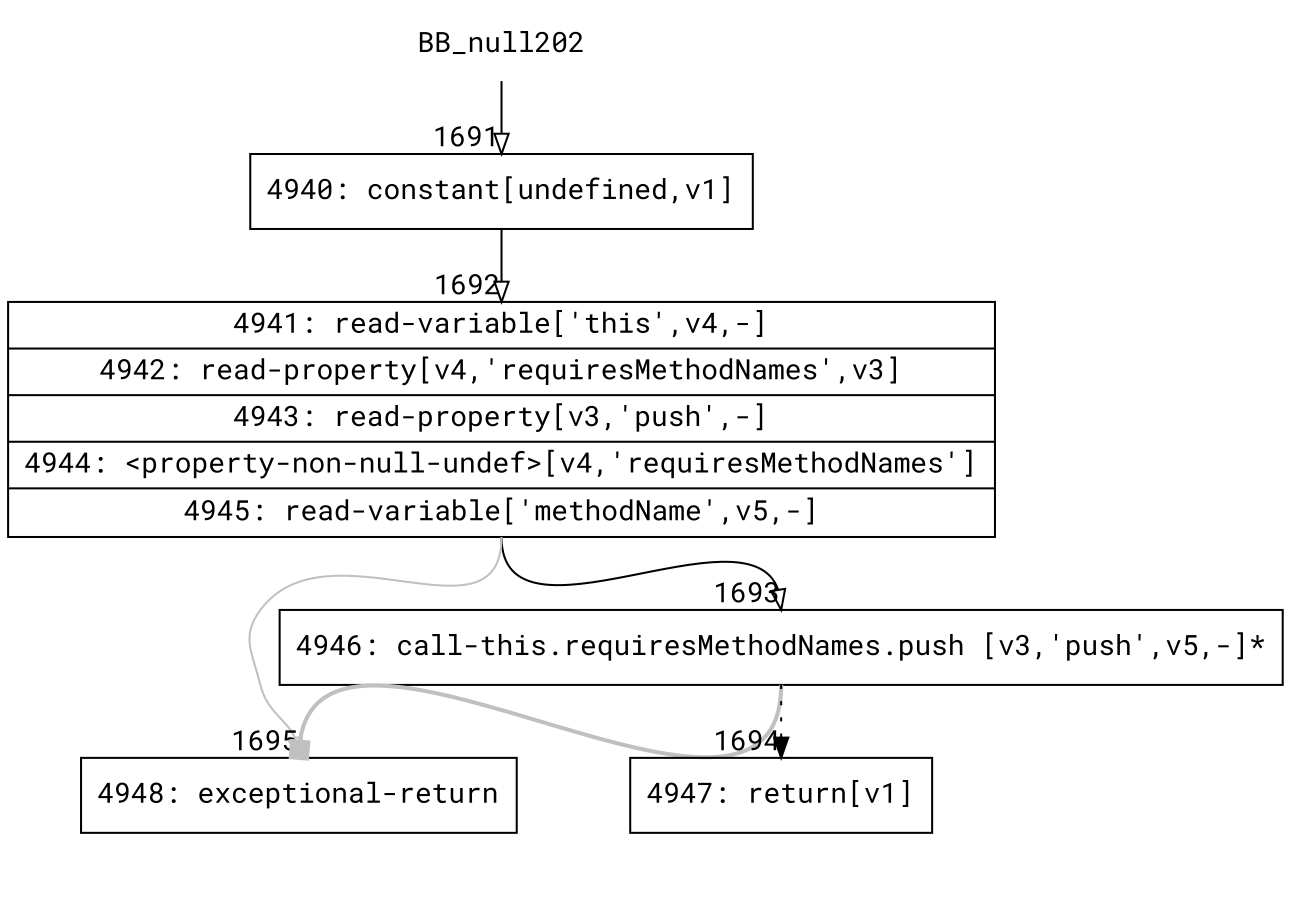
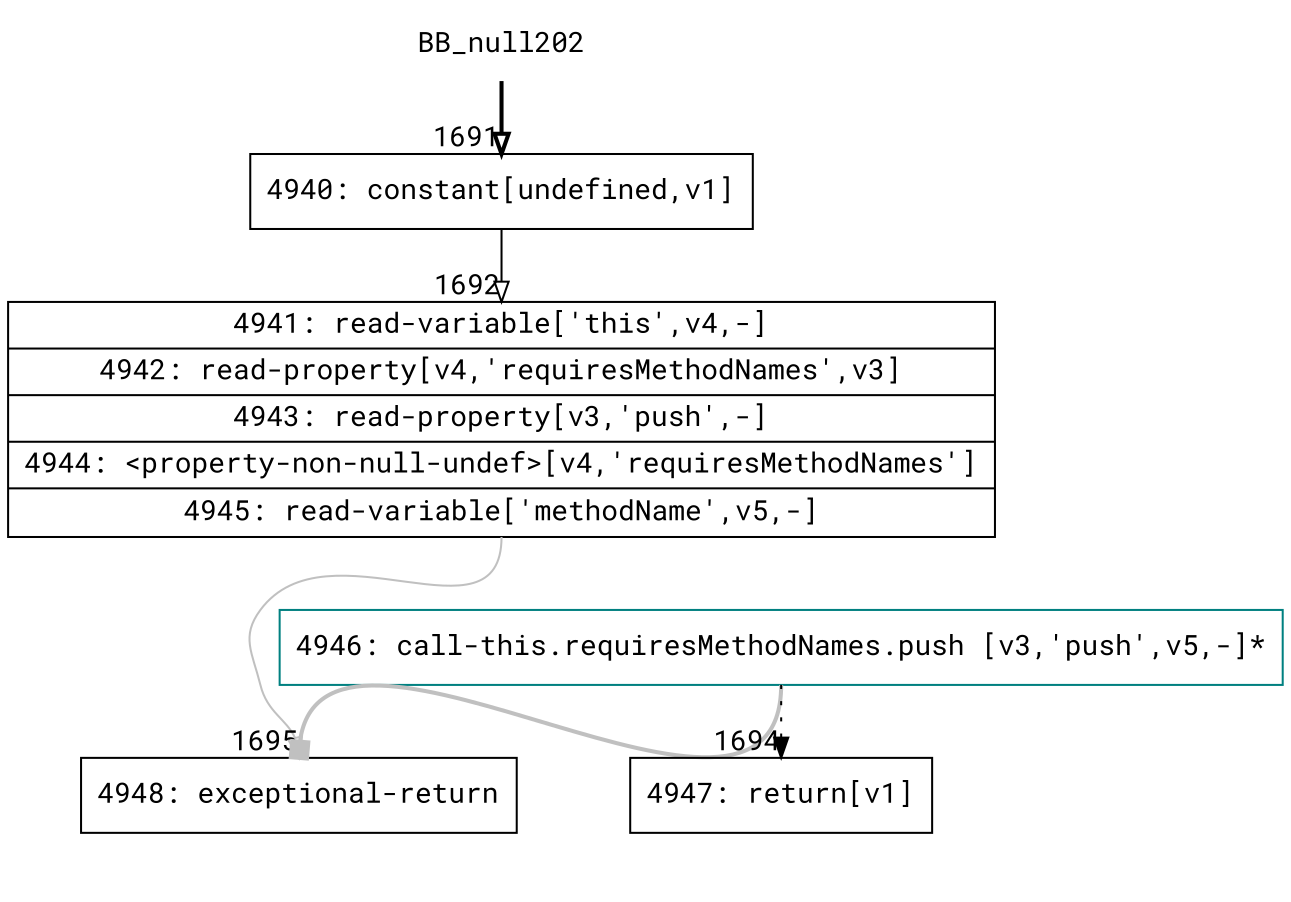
(502, 107) -> (502, 107)
(631, 575) -> none
(781, 647) -> (781, 647)
